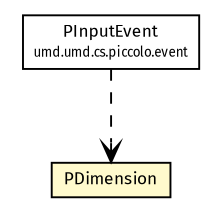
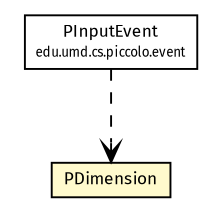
(111, 53) -> (111, 53)
